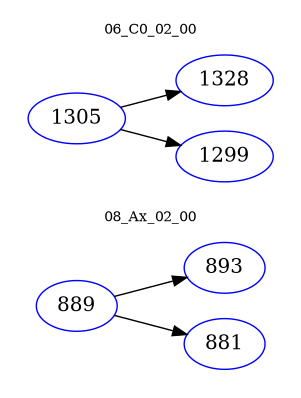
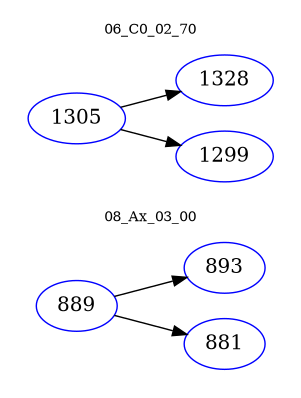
(151, 30) -> (151, 30)
(151, 218) -> (151, 218)
